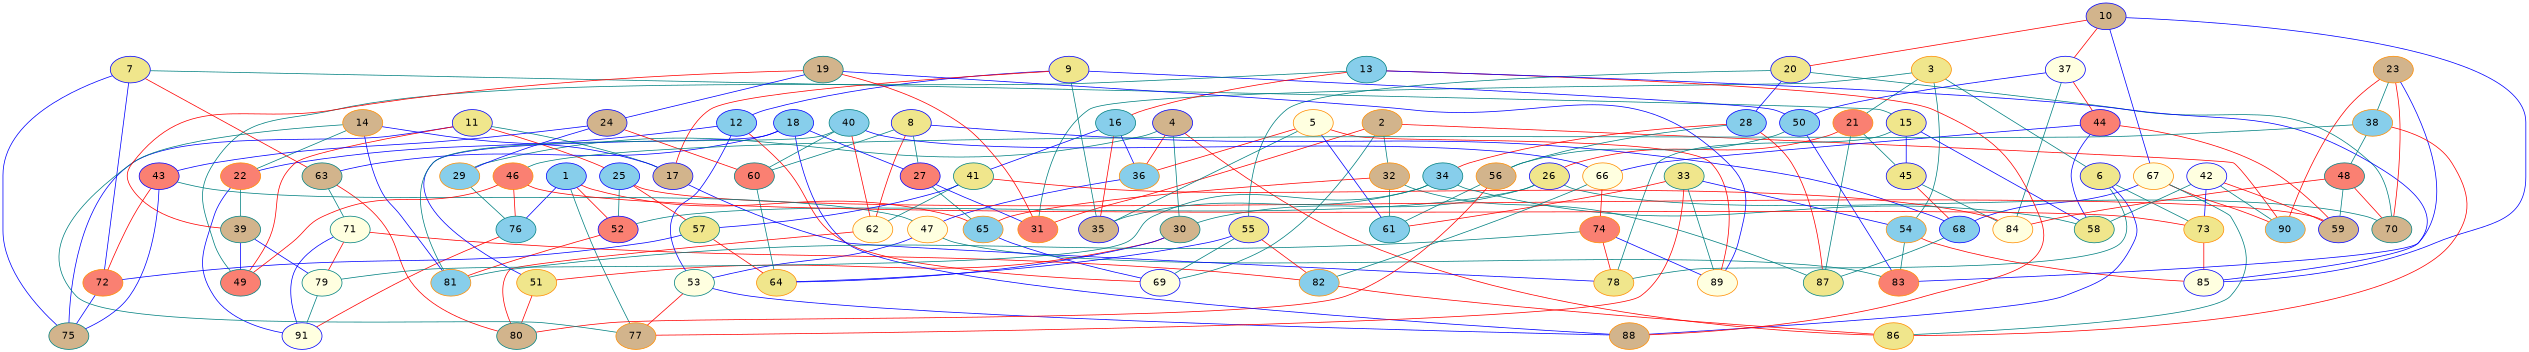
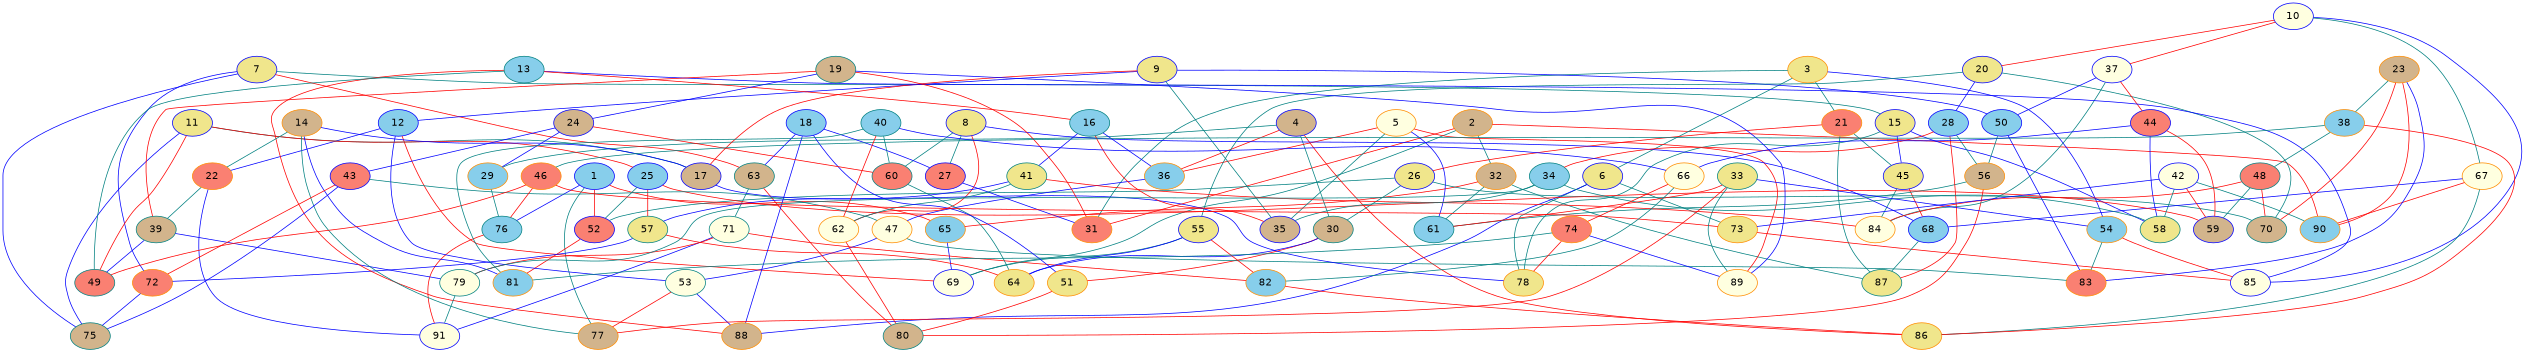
(2106, 16) -> (2293, 16)
(2130, 96) -> (2426, 57)
(1939, 153) -> (2010, 101)
(949, 200) -> none
